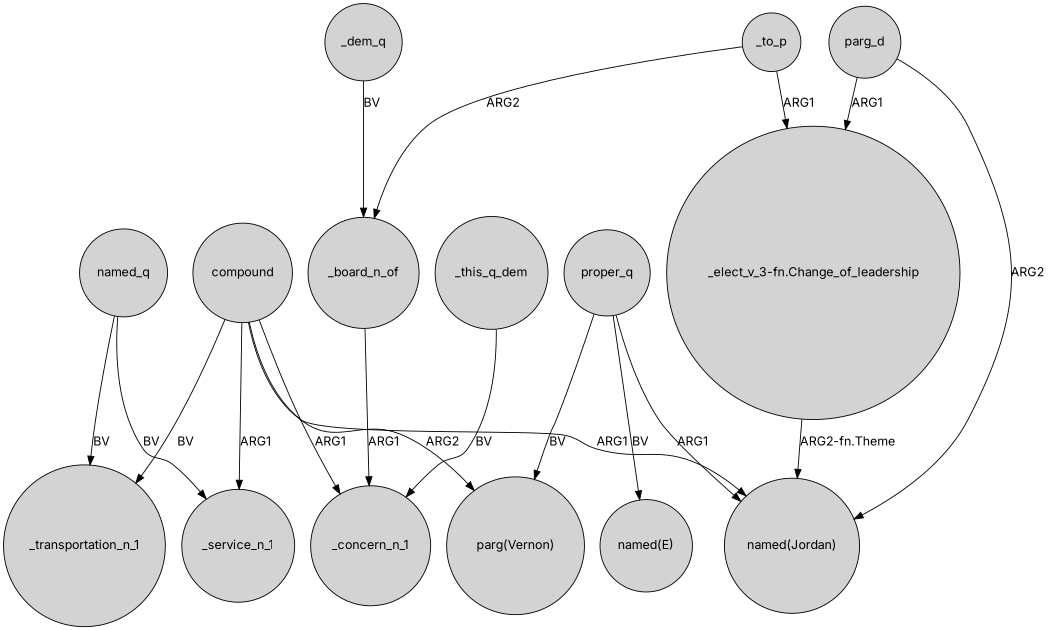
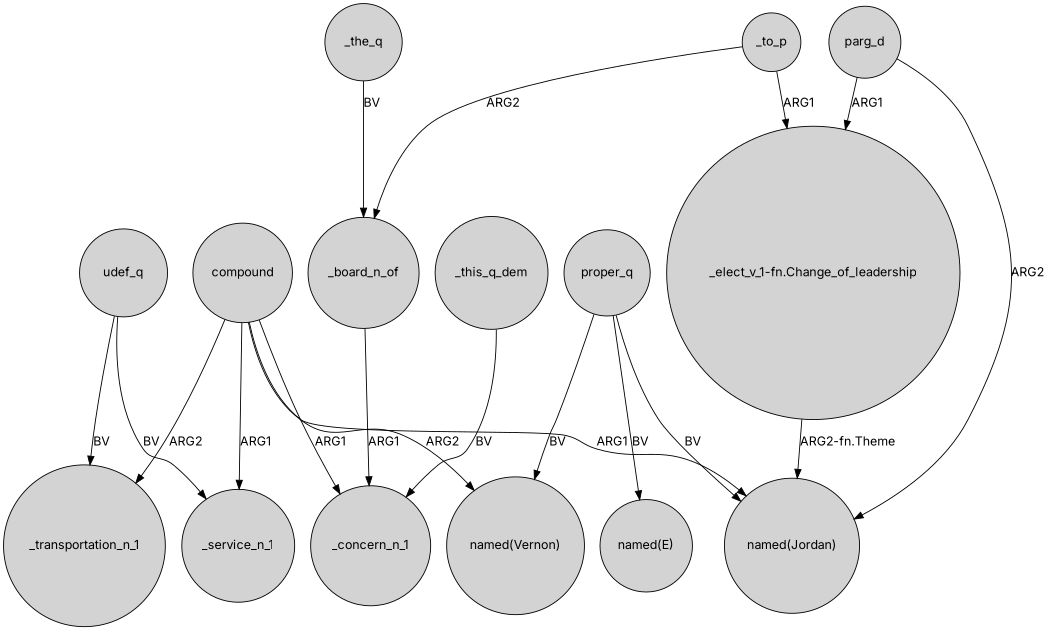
(364, 42) -> (364, 42)
(124, 273) -> (124, 273)
(813, 273) -> (813, 273)
(186, 442) -> (186, 442)
(693, 442) -> (693, 442)
(516, 546) -> (516, 546)
